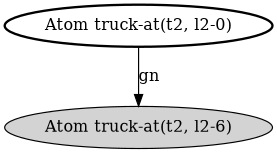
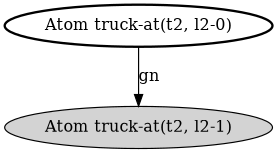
(139, 127) -> (139, 127)
